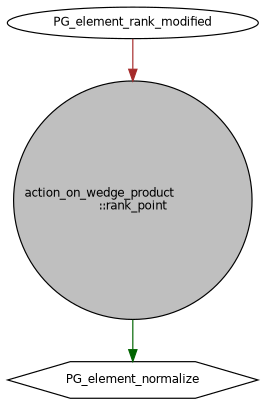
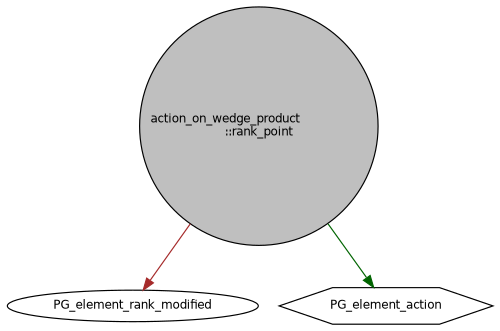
(133, 54) -> (170, 252)
(133, 380) -> (386, 306)
